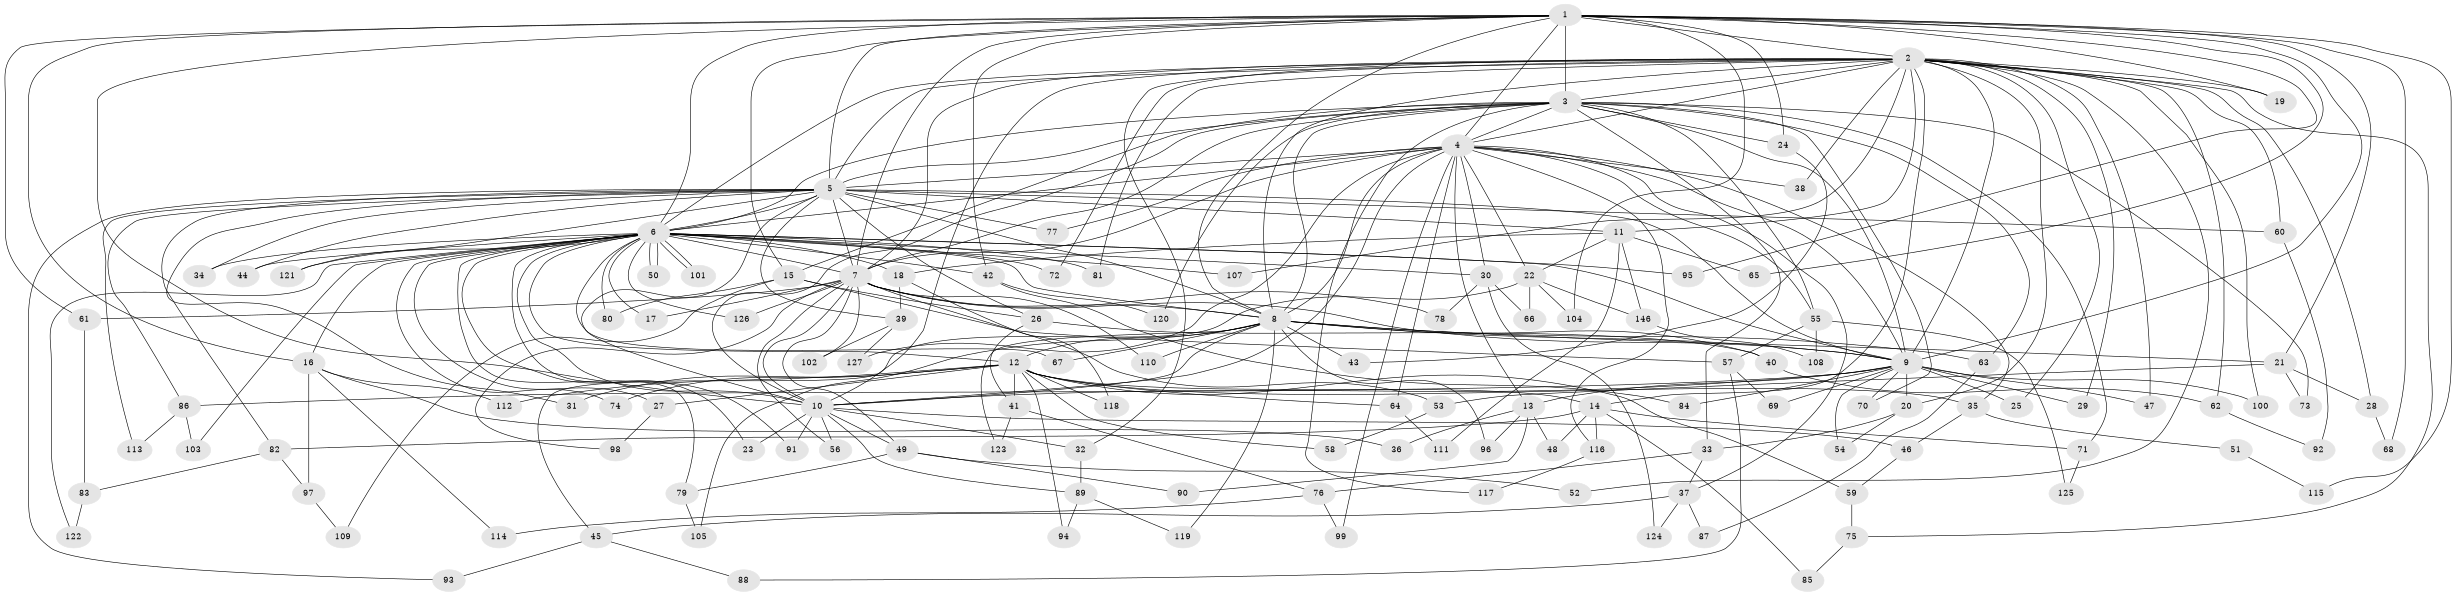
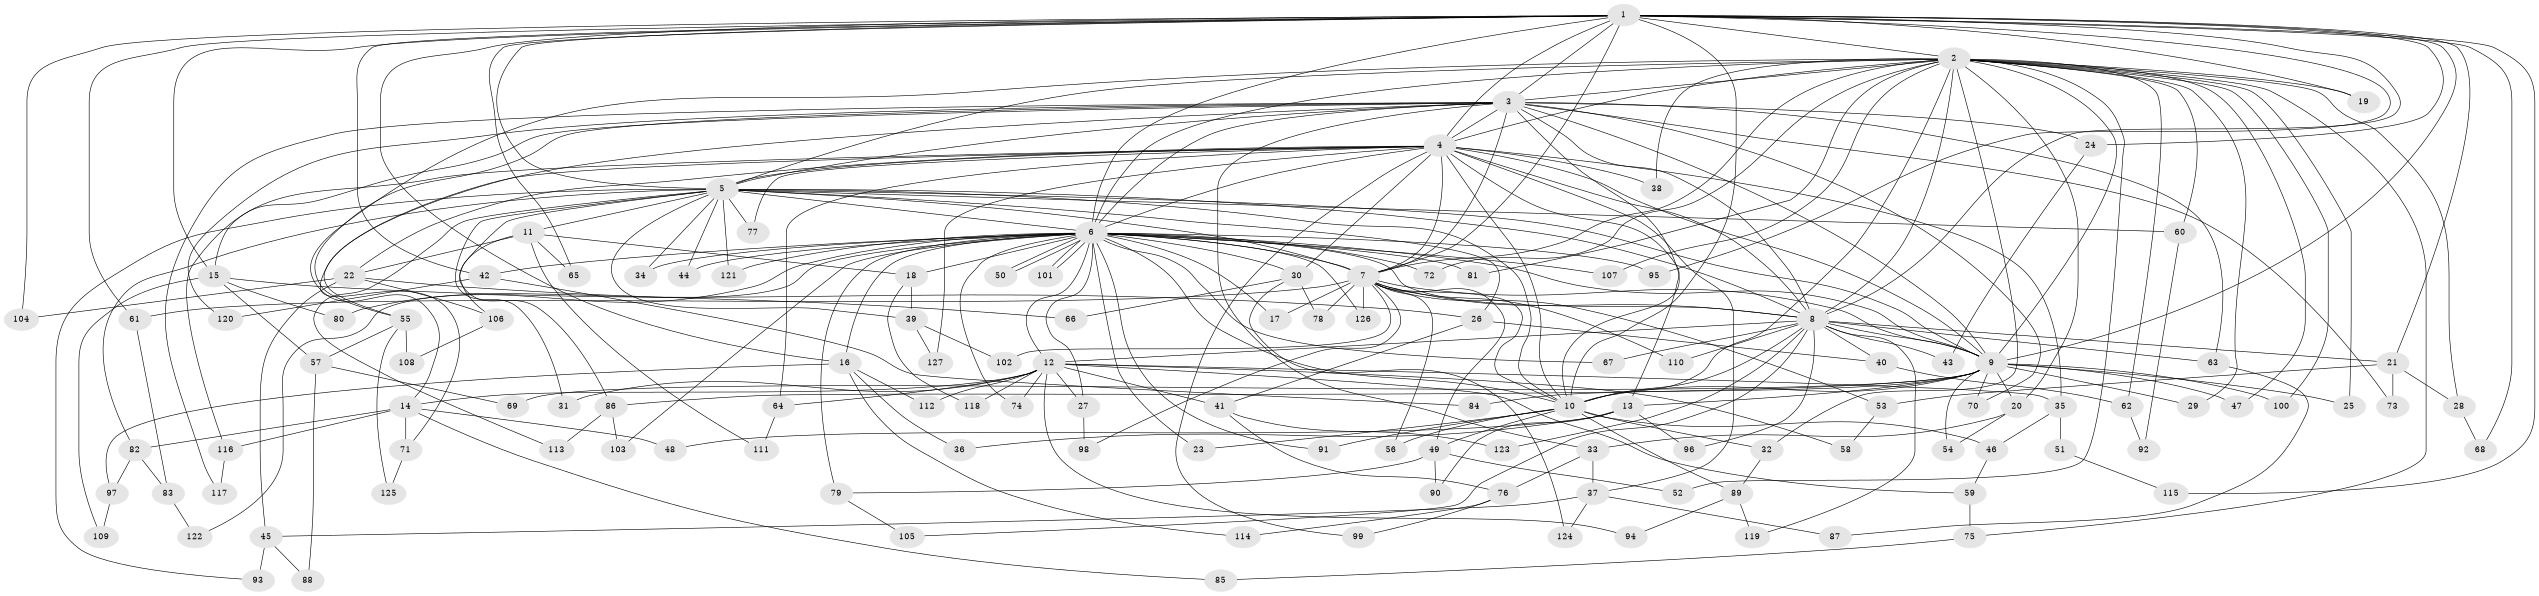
(1831, 214) -> none
(1643, 320) -> (496, 320)
